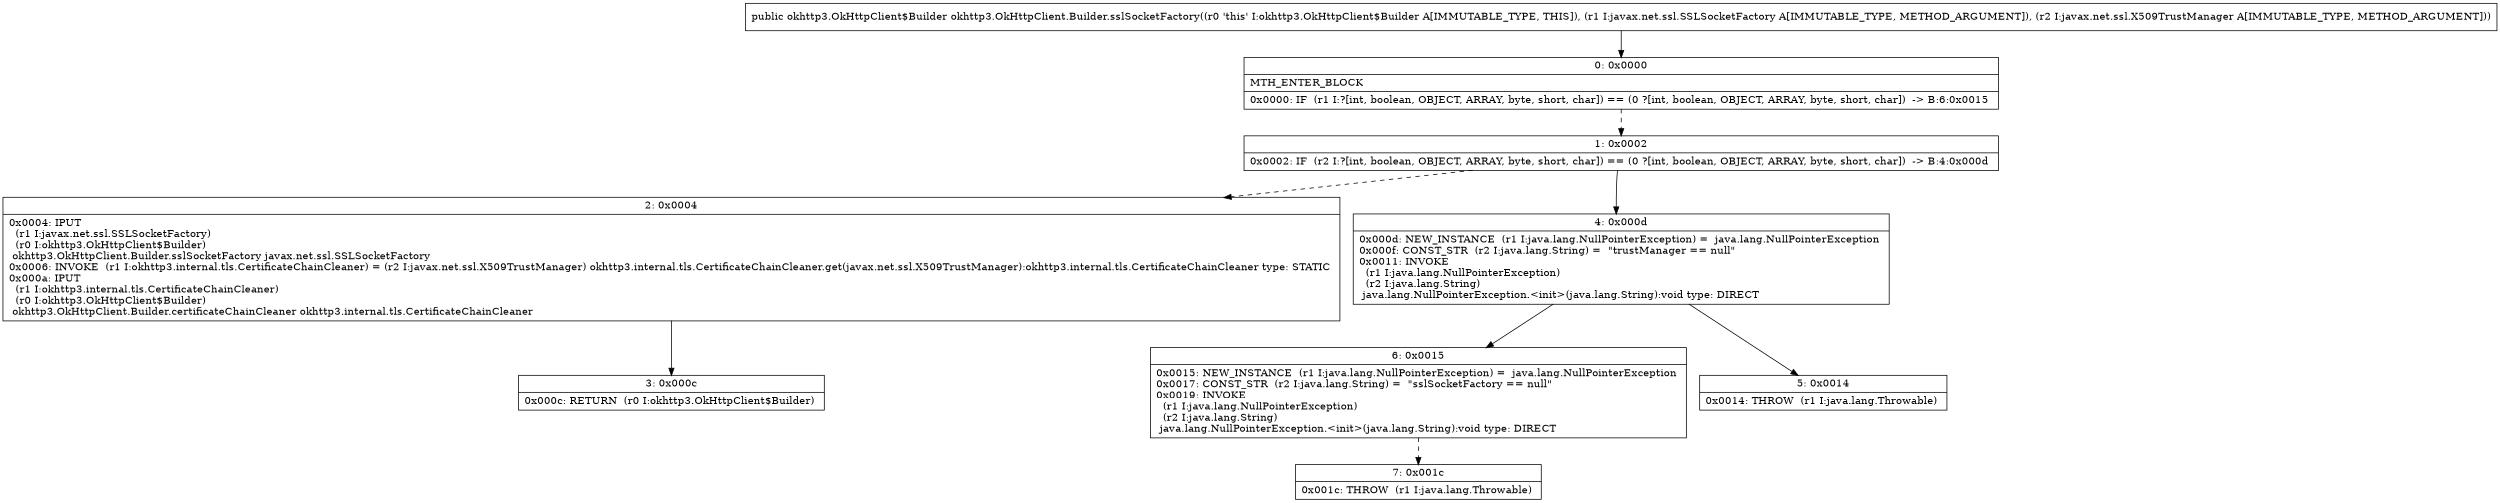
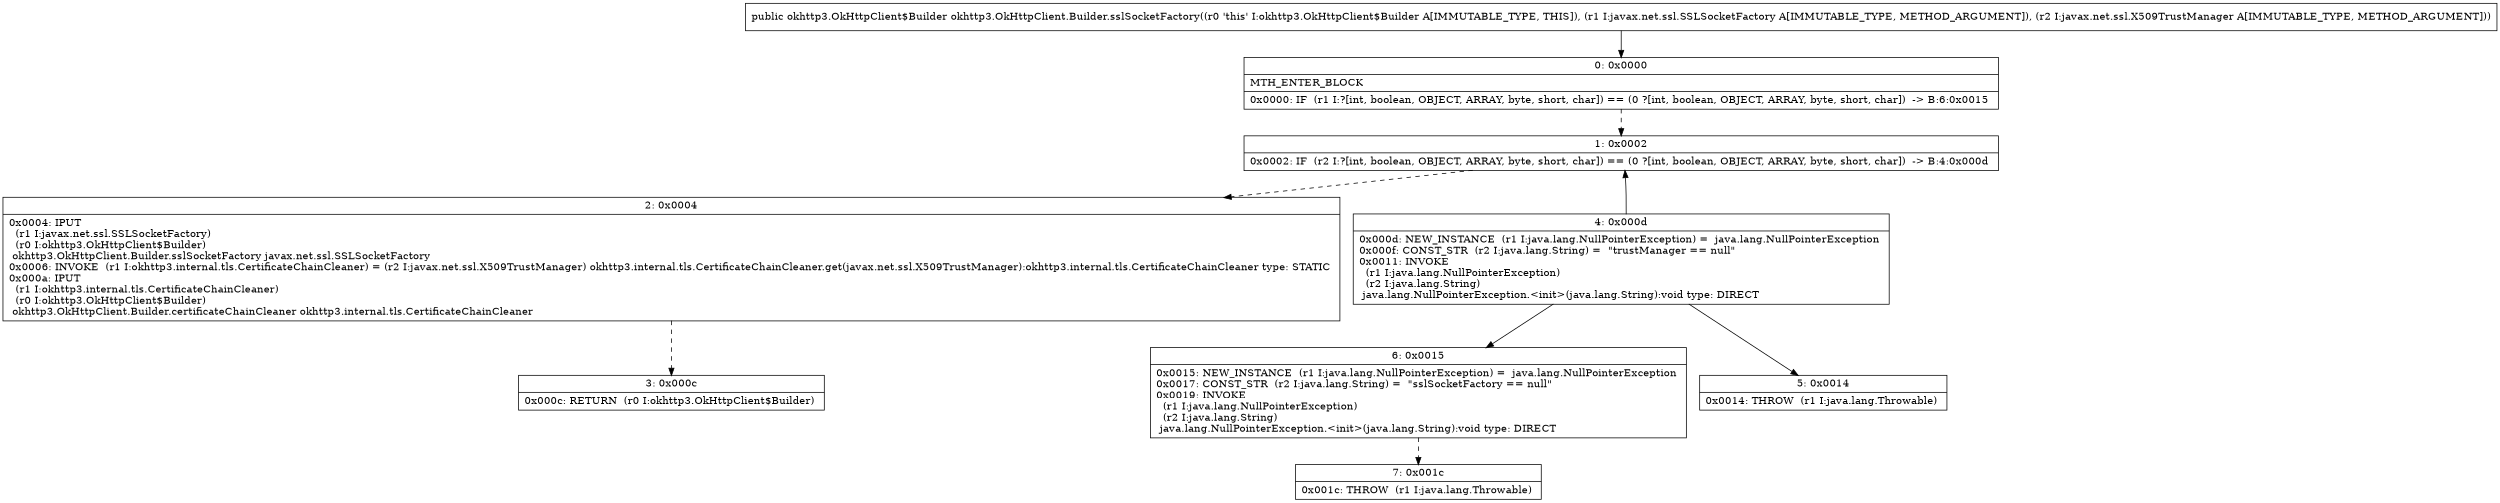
(1616, 188) -> (1626, 196)
(671, 344) -> (671, 344)
